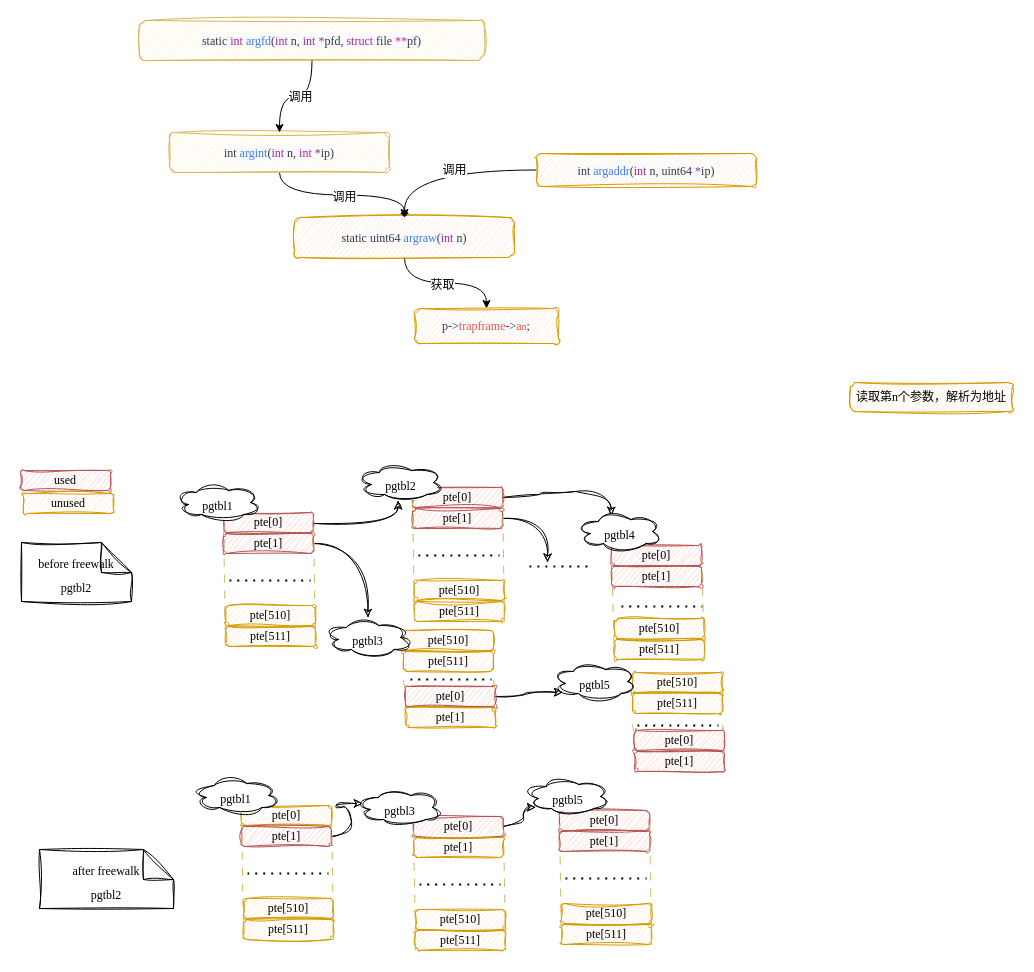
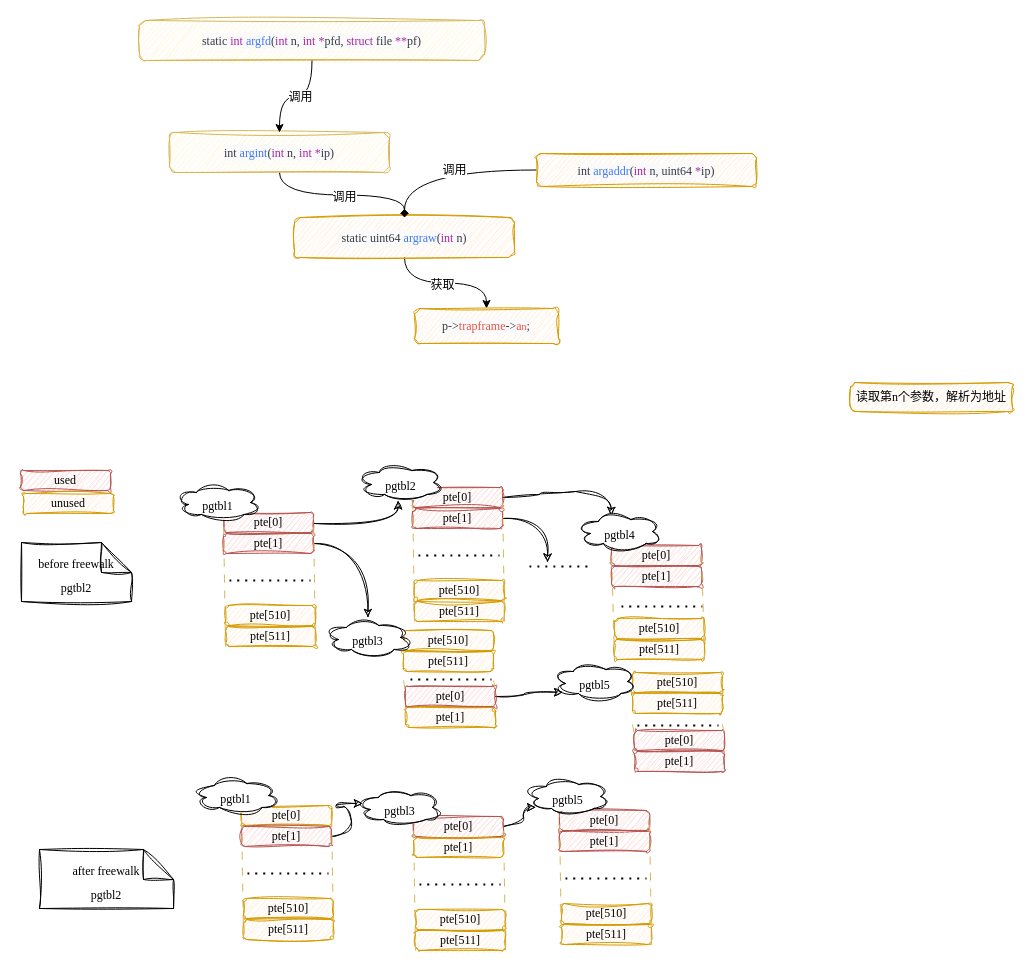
(402, 205) -> (401, 204)
